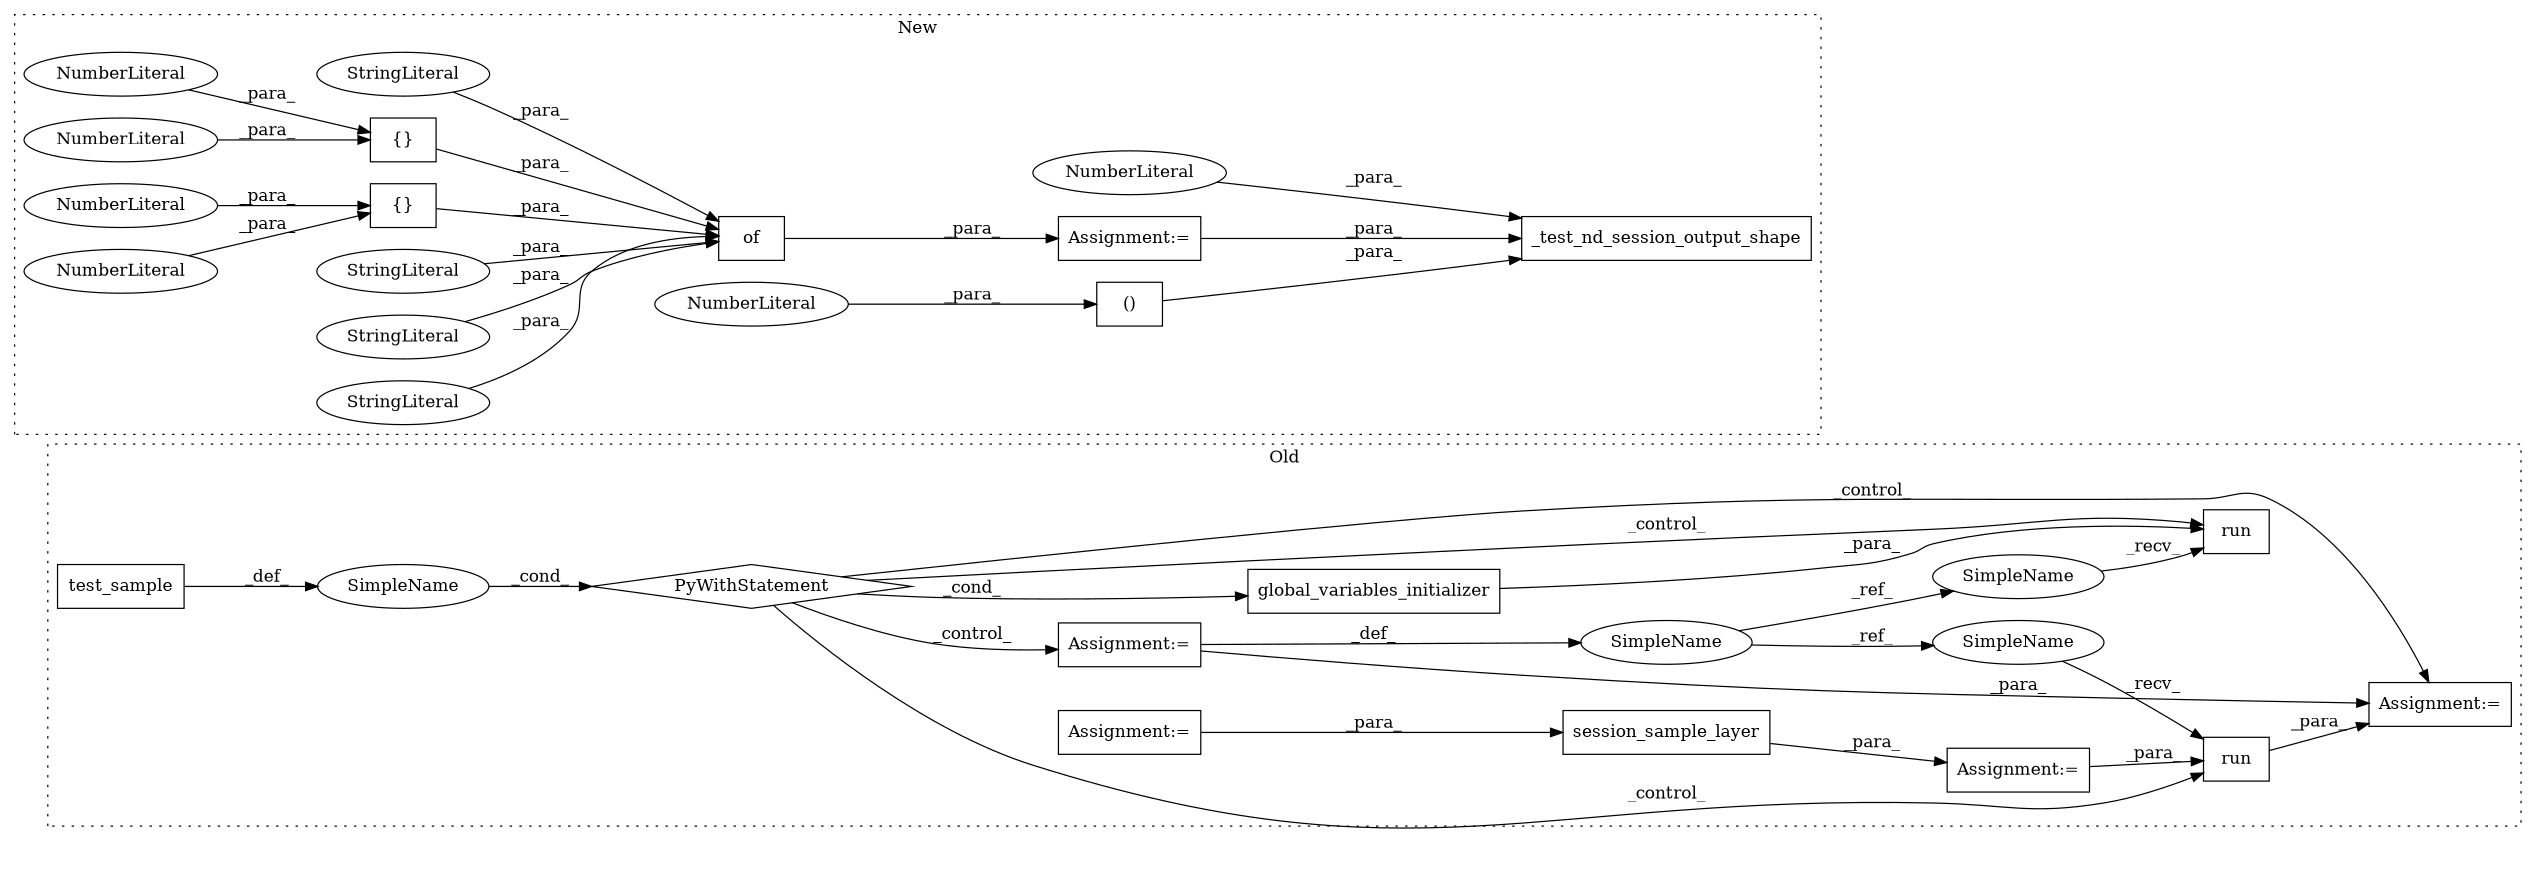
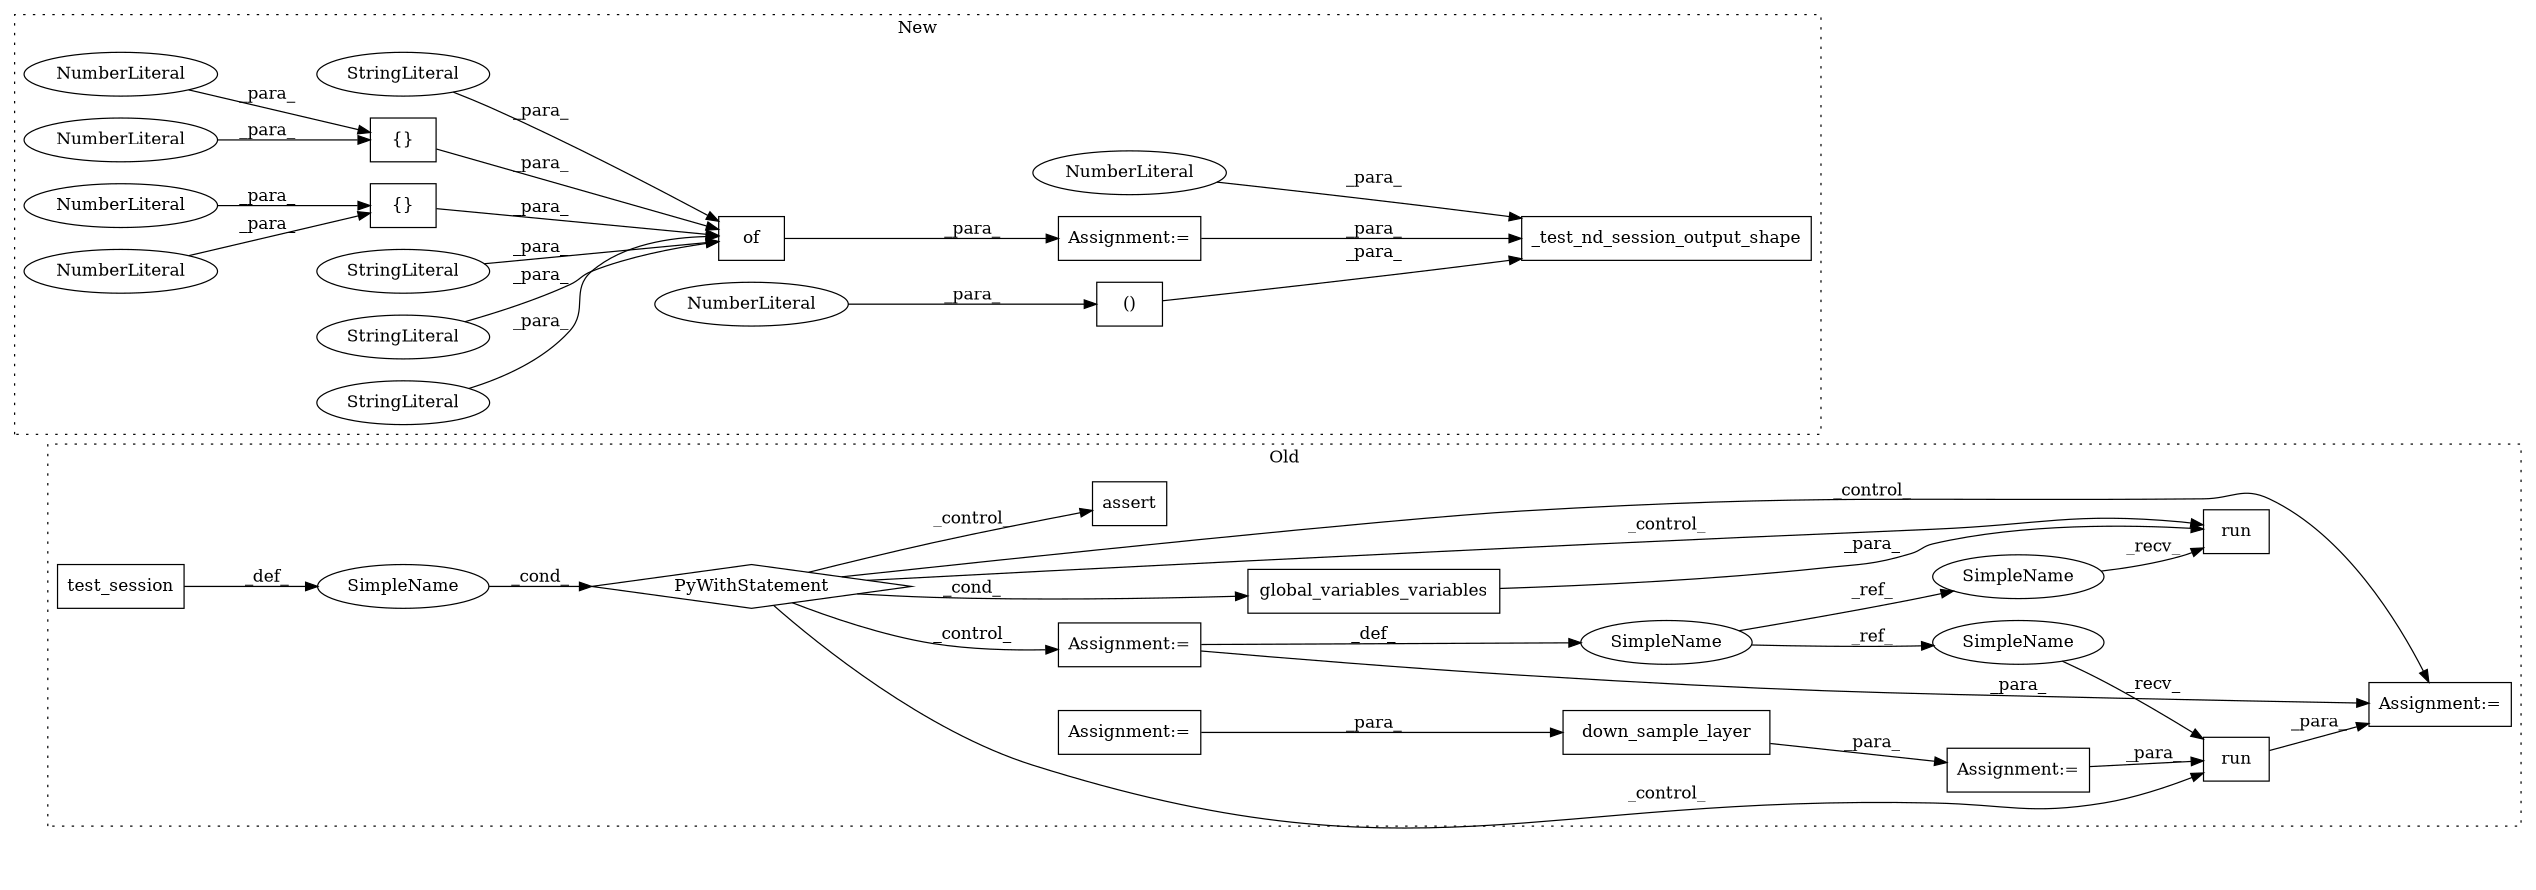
none -> (1130, 504)
(121, 586) -> (121, 586)
(1374, 591) -> (1374, 591)
(1666, 732) -> (1666, 732)
